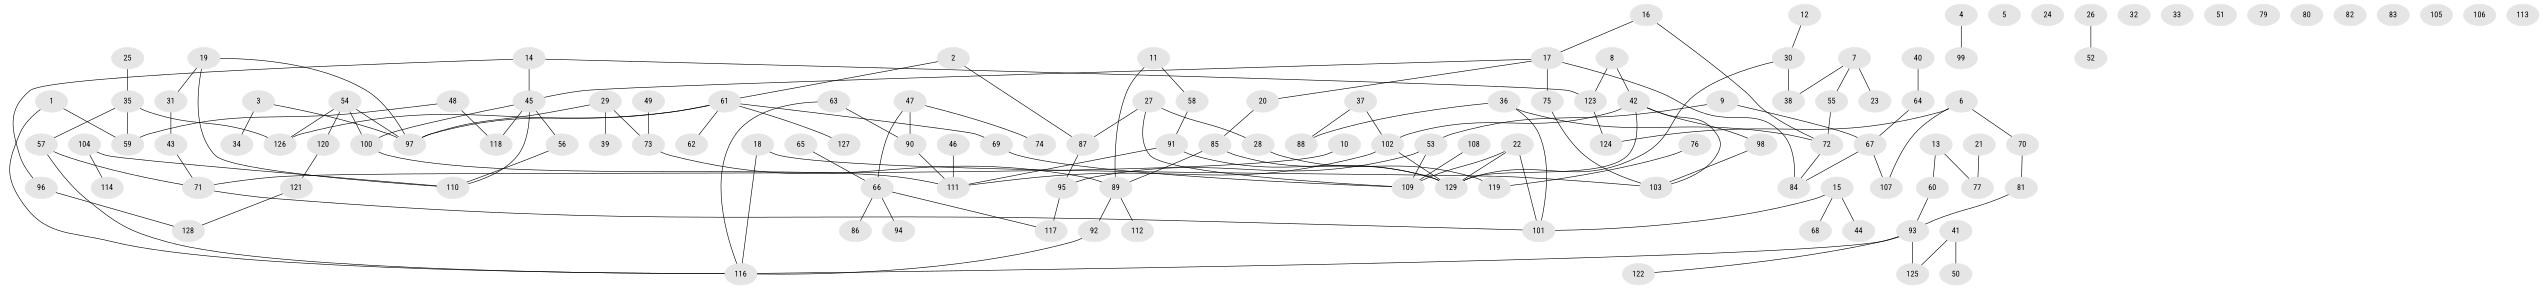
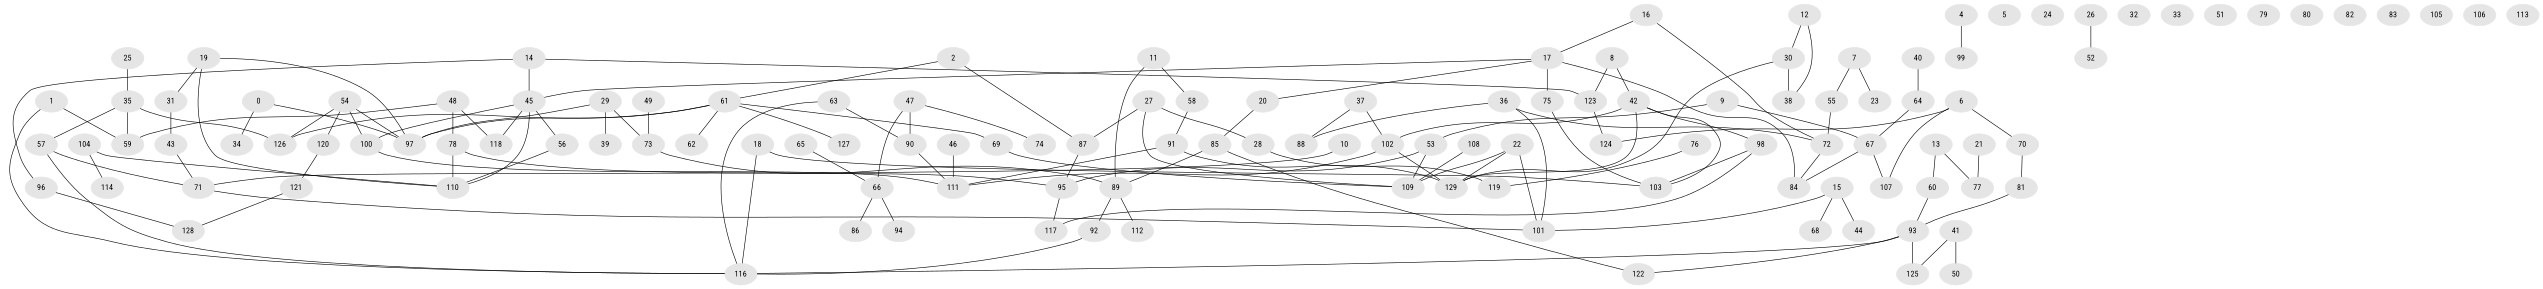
(1821, 80) -> (1812, 61)
(258, 101) -> (258, 101)
none -> (453, 145)
(1333, 166) -> (1434, 219)
(964, 209) -> (1431, 214)
